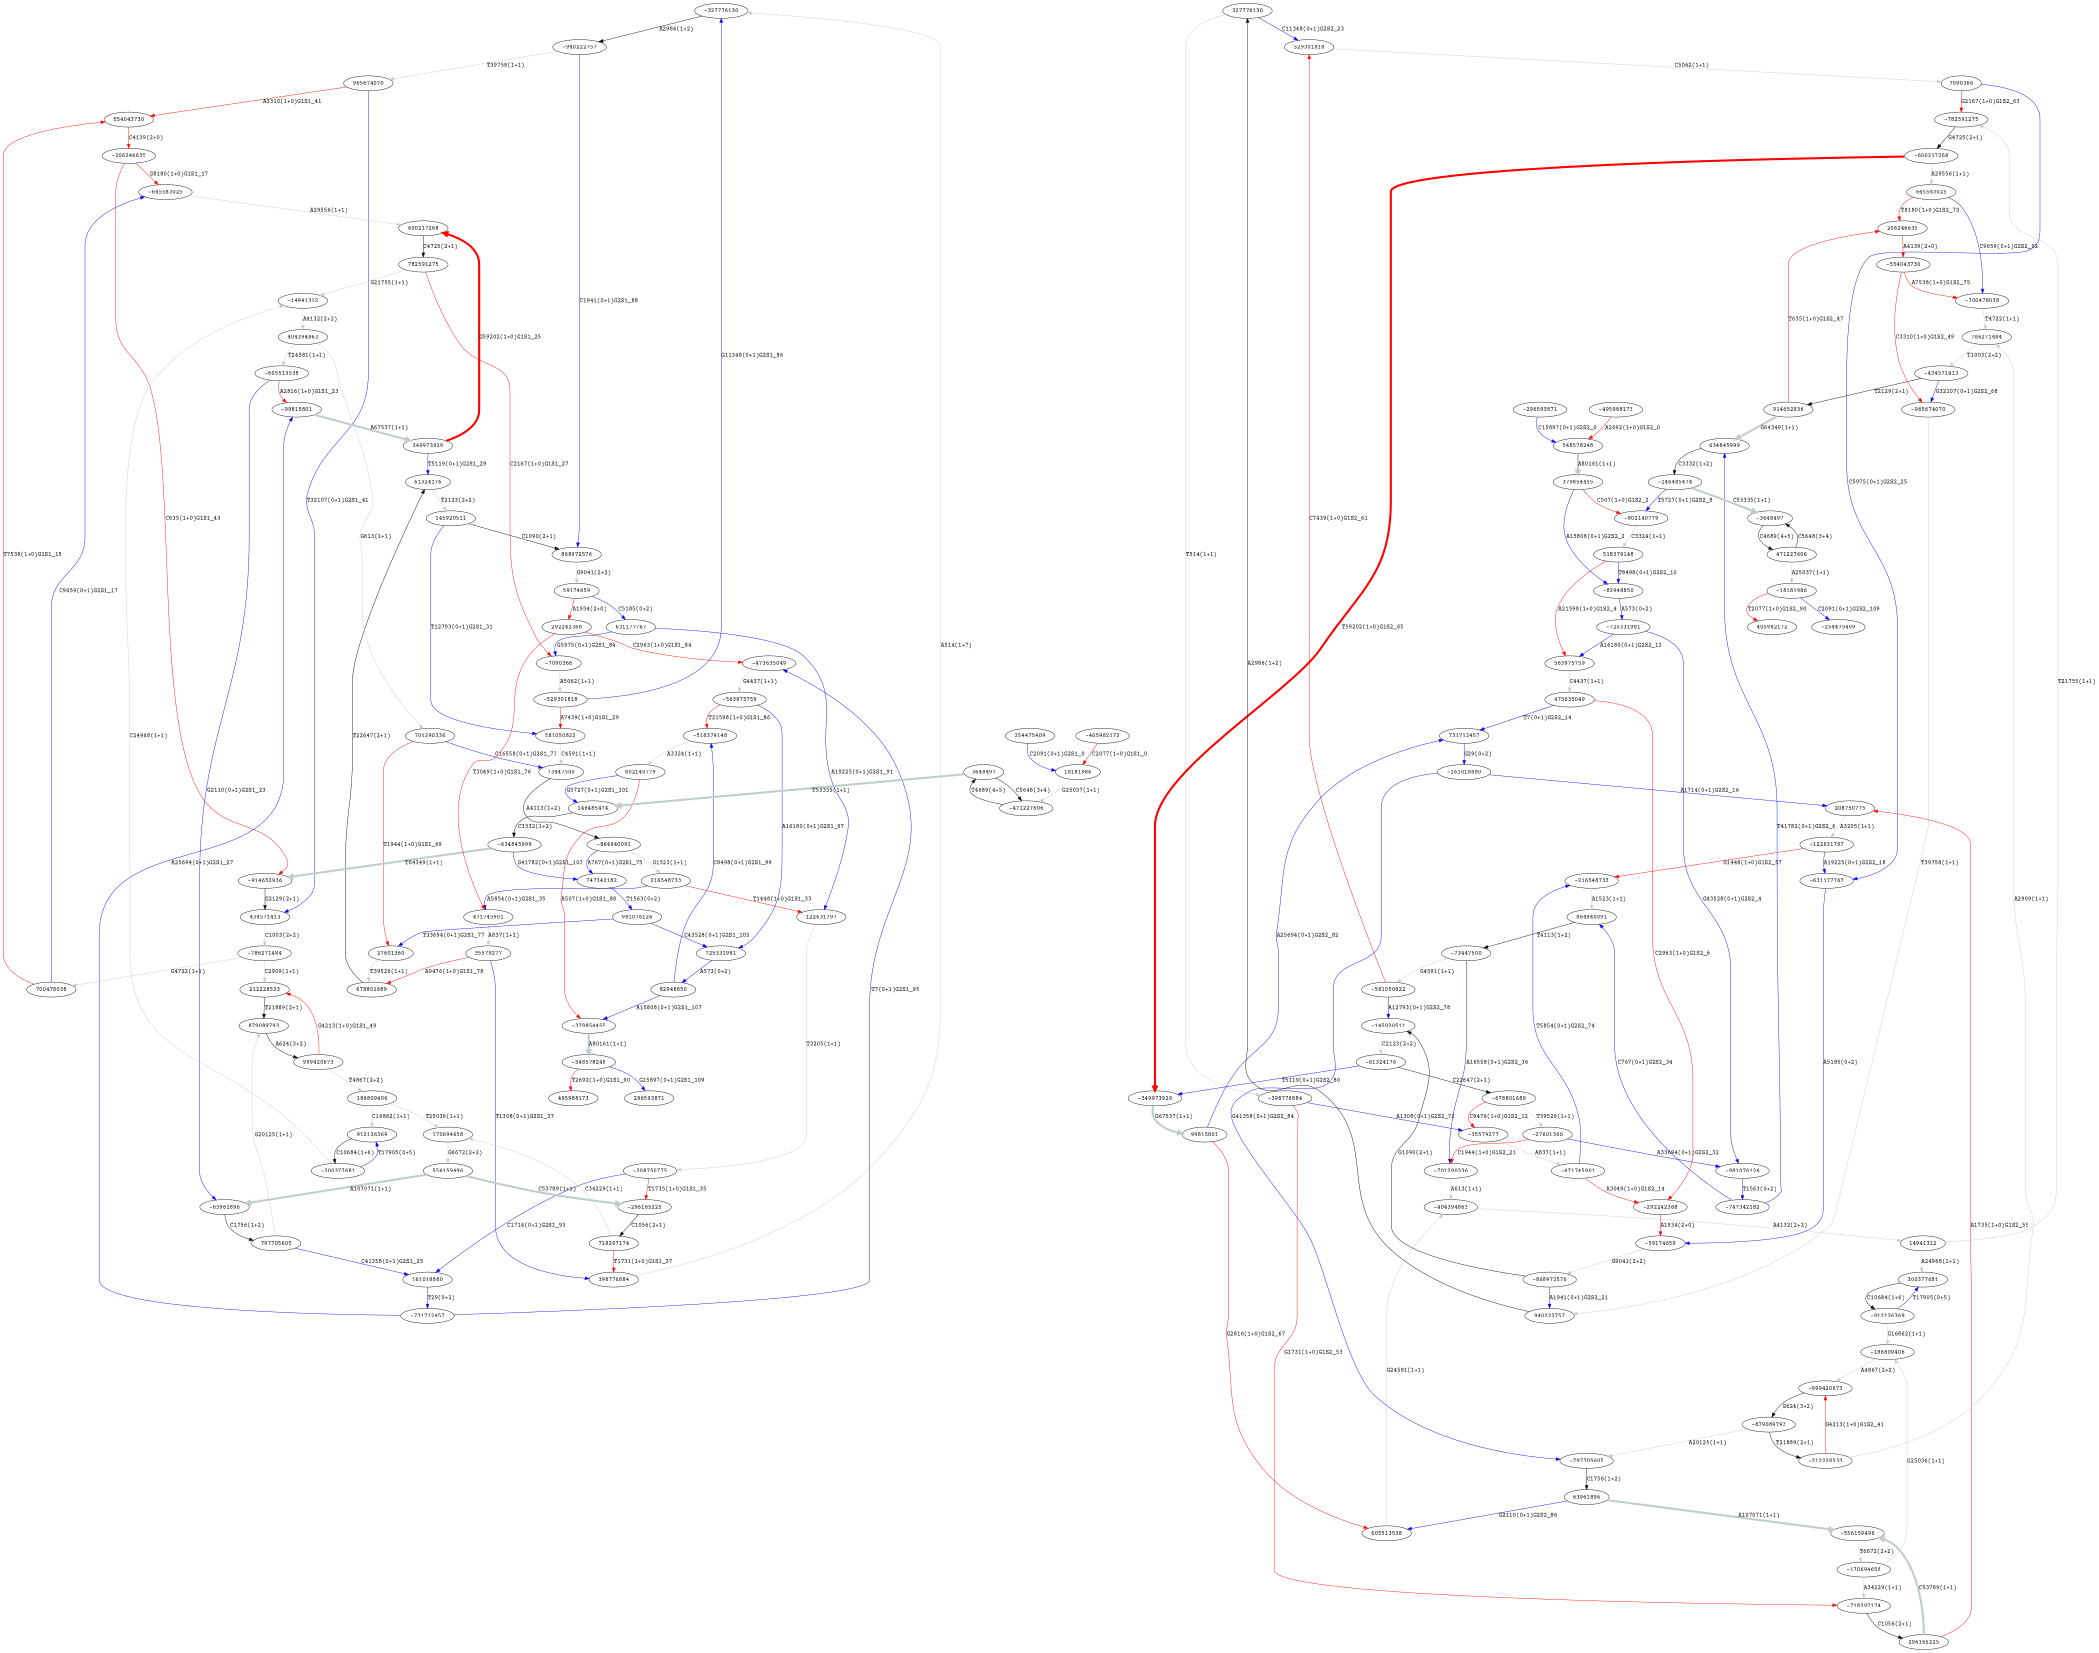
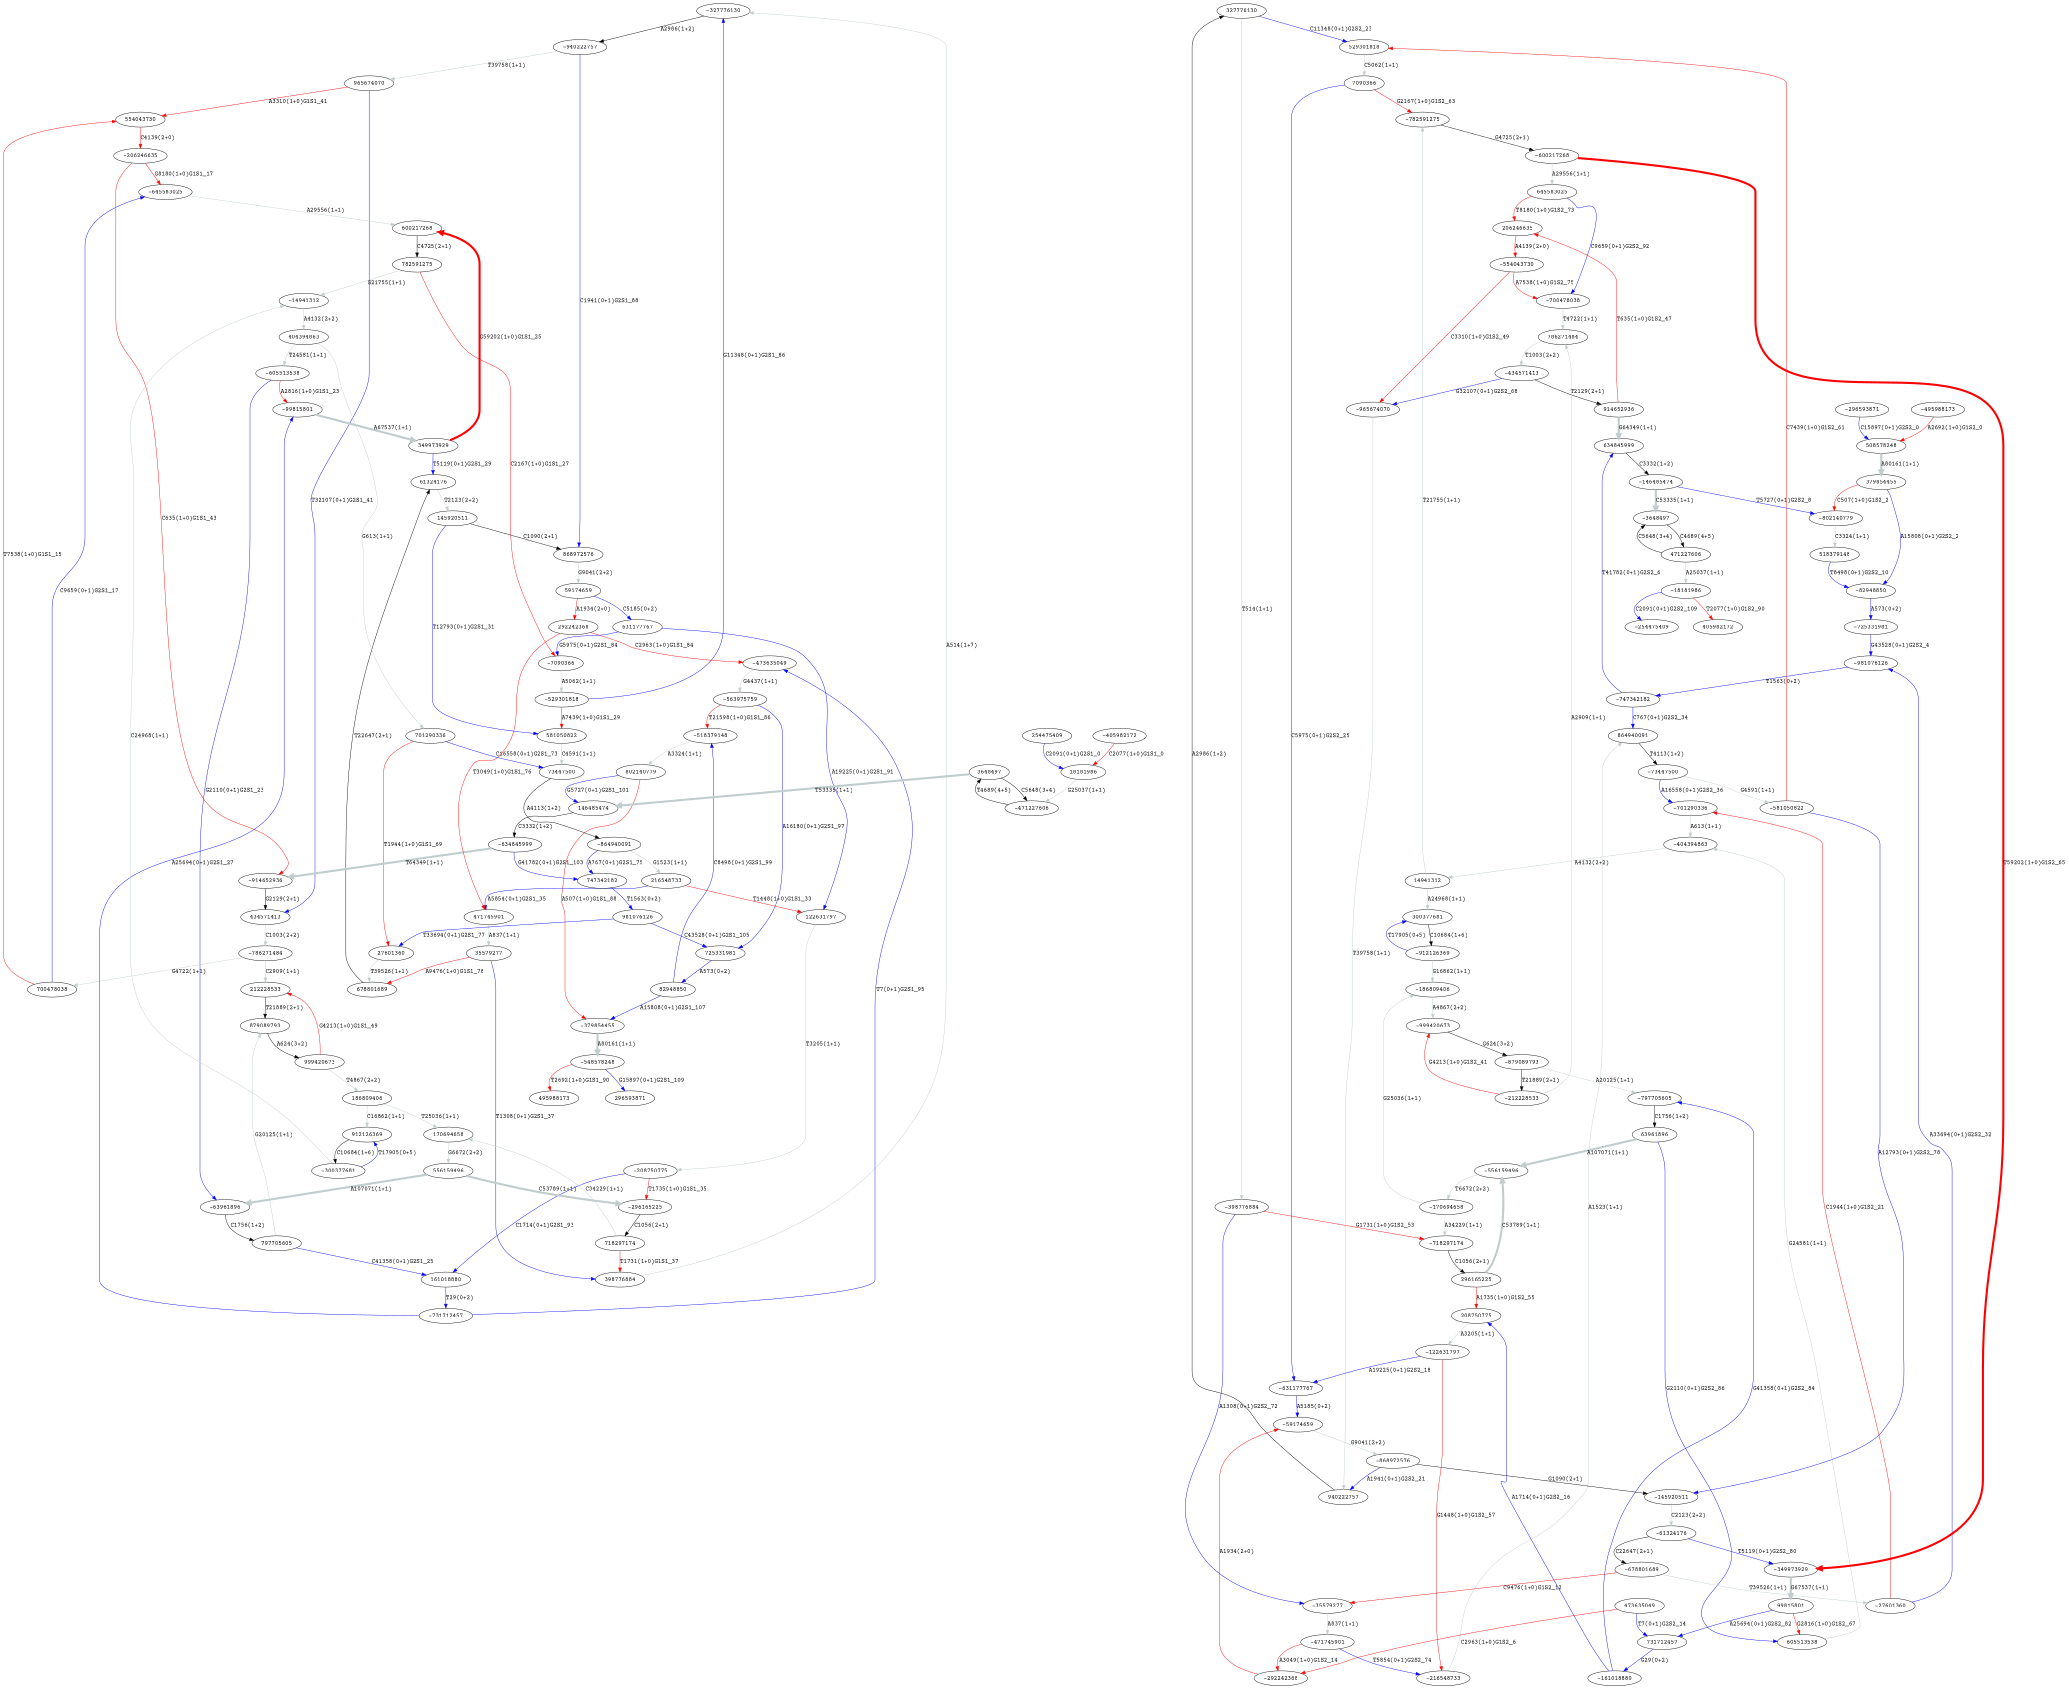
(1578, 446) -> (1881, 446)
(1570, 663) -> none
